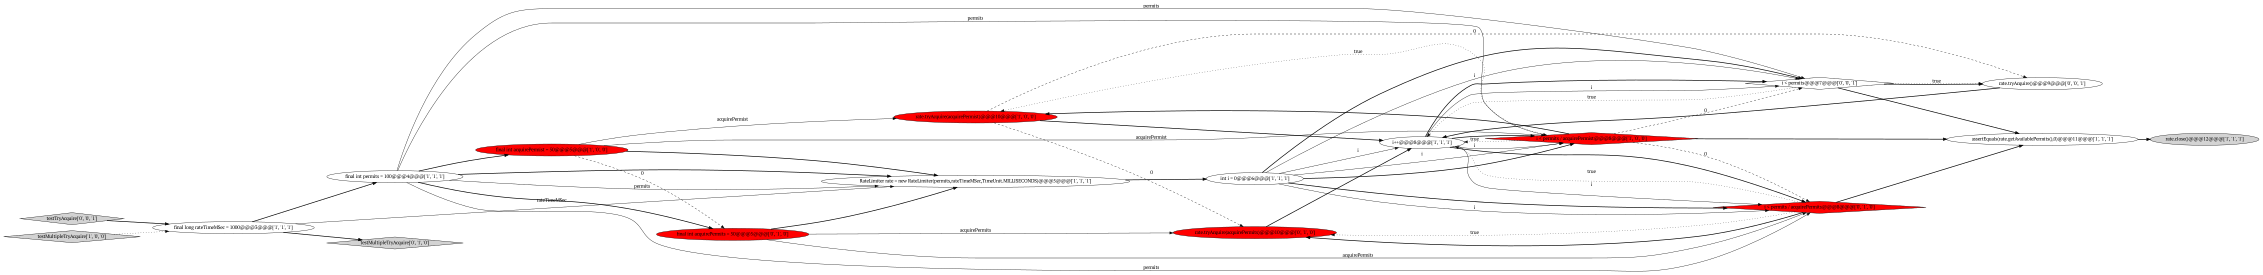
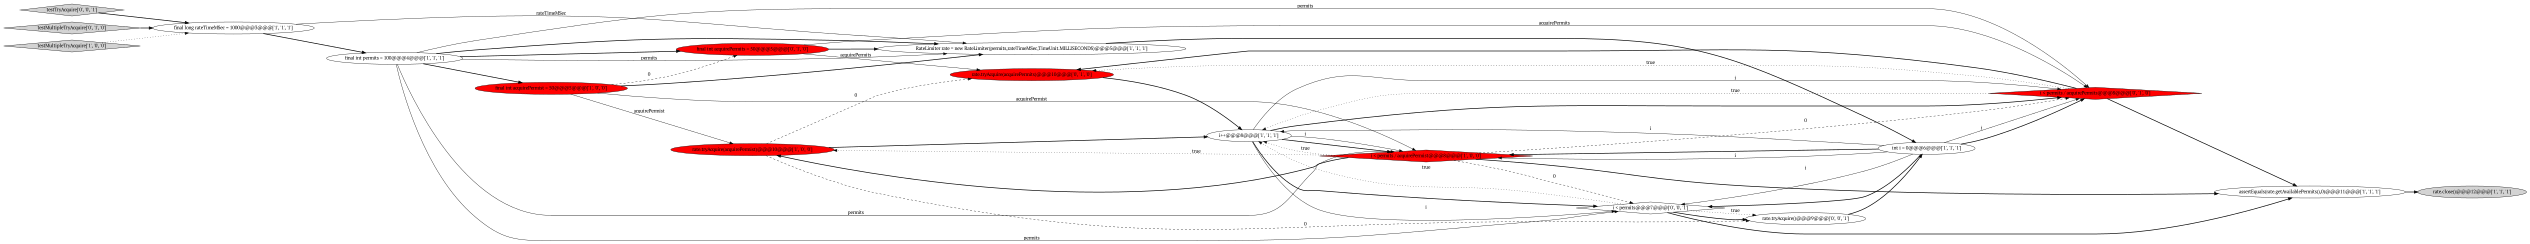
(1723, 113) -> (1885, 195)
(321, 236) -> (145, 28)
